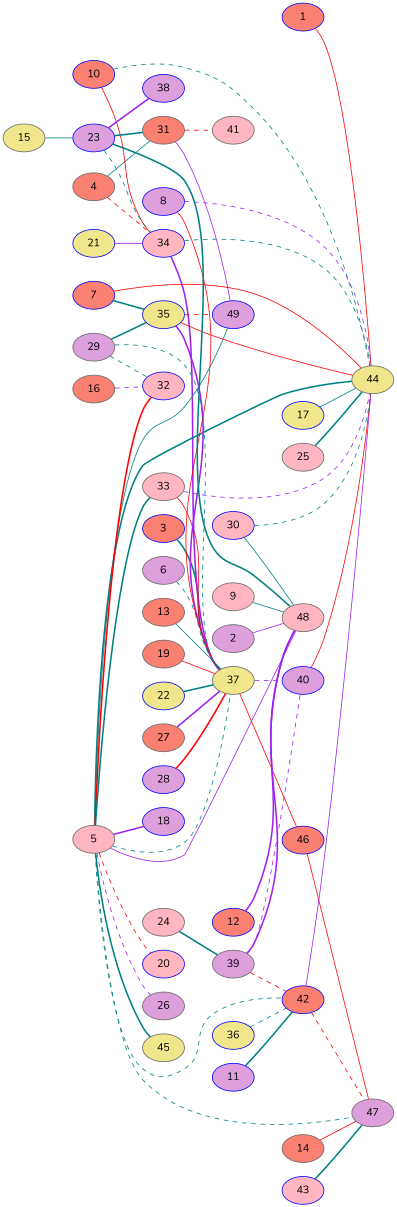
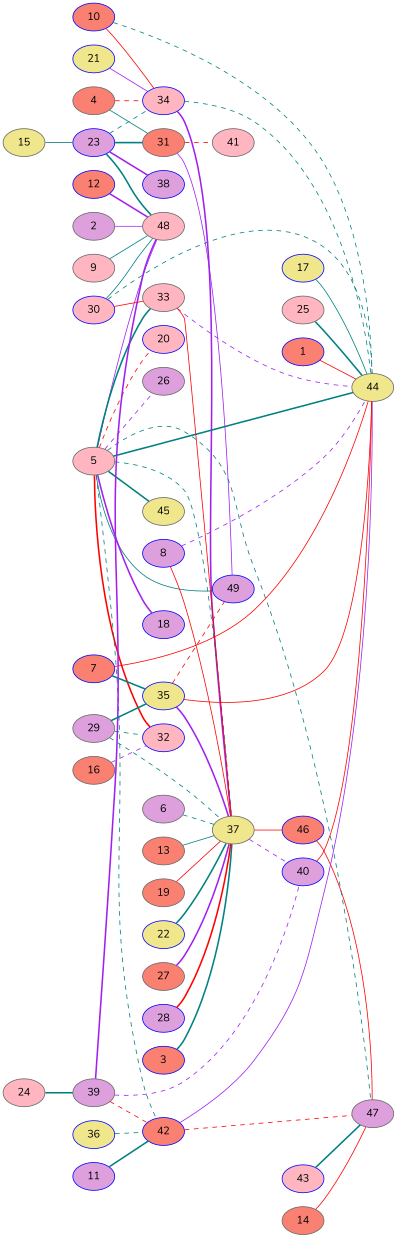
none -> (129, 304)
